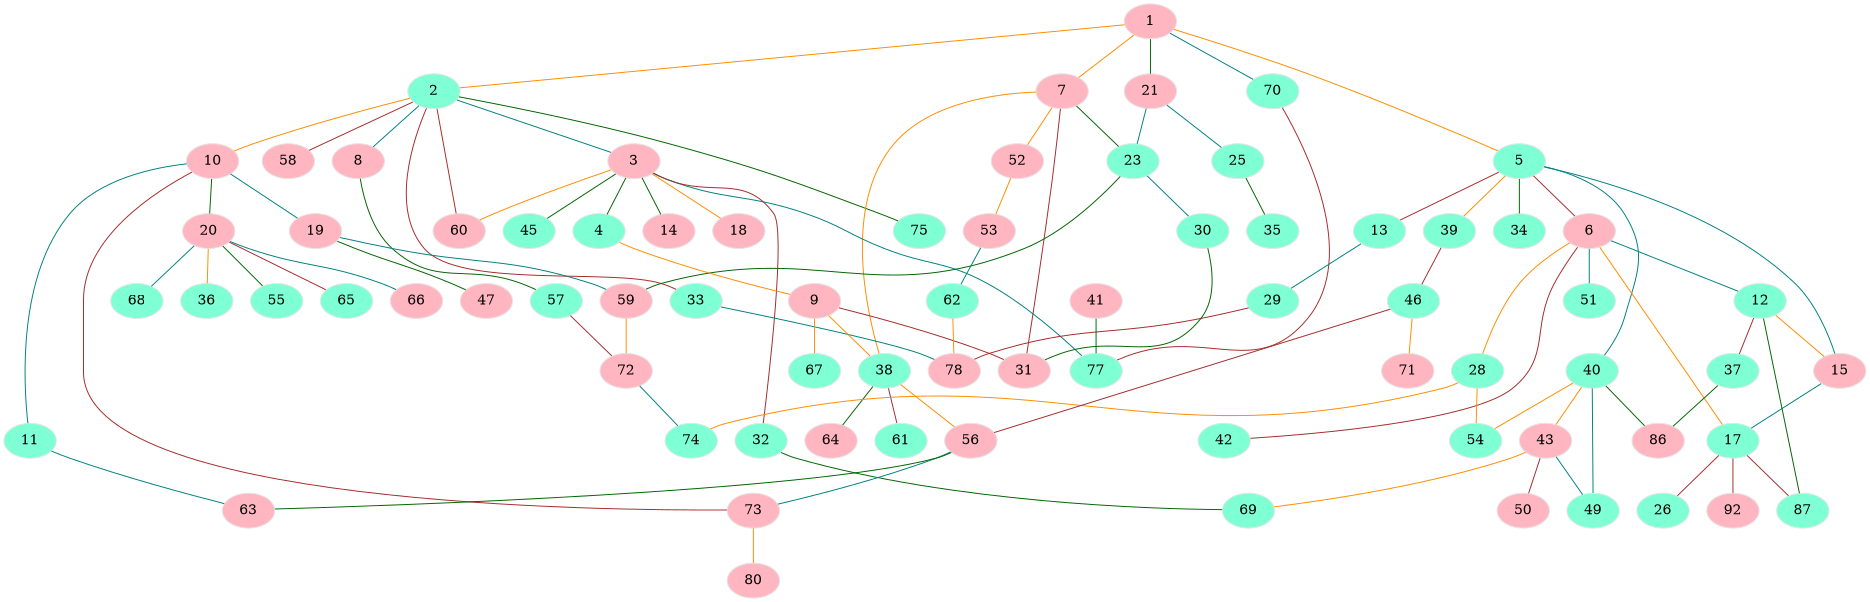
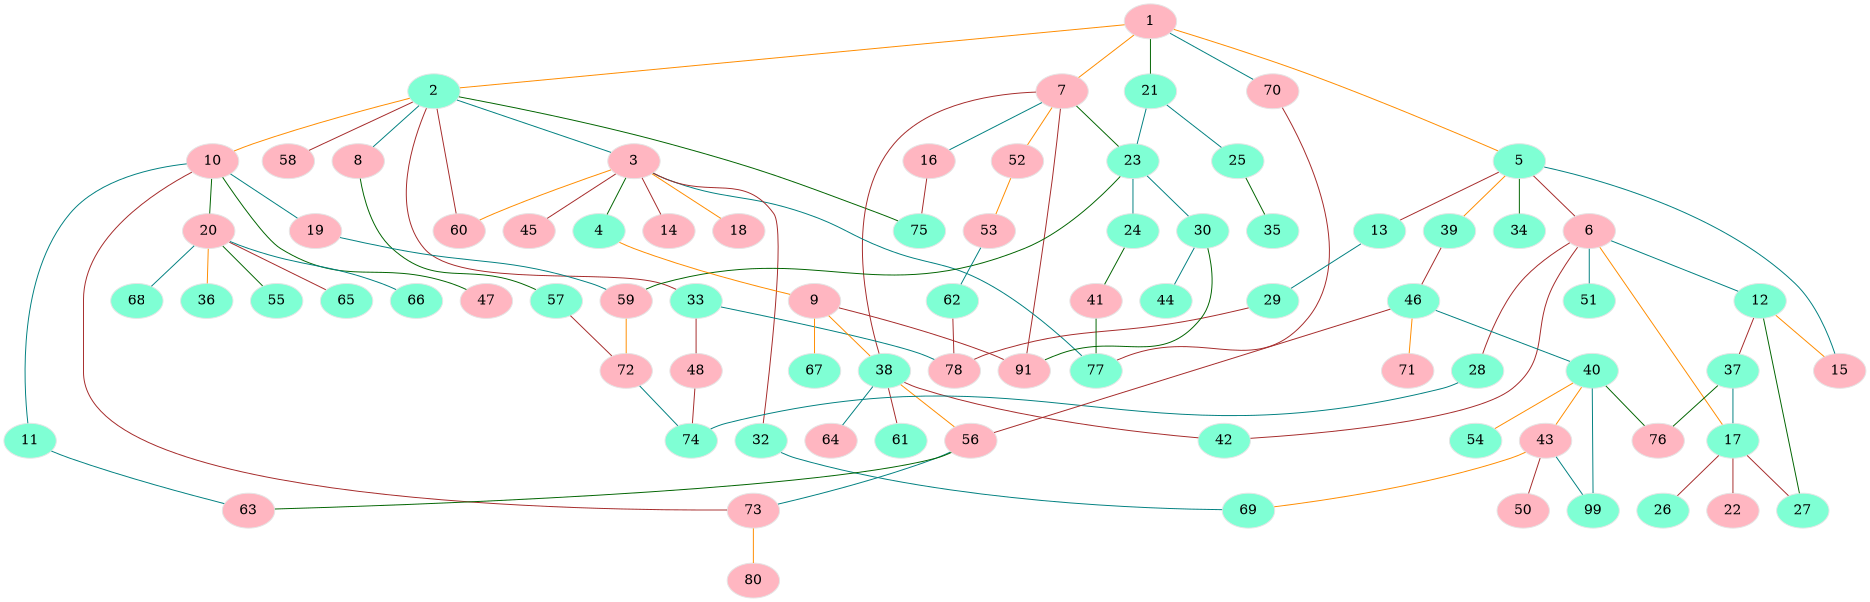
(1150, 91) -> (1150, 91)
(1273, 91) -> (1273, 91)
none -> (929, 161)
(877, 171) -> (877, 171)
(581, 196) -> (581, 196)
(651, 196) -> (651, 196)
(529, 231) -> (529, 231)
none -> (1133, 231)
(1636, 239) -> (1503, 336)
(402, 265) -> (287, 252)
(1515, 289) -> (1515, 289)
(416, 301) -> (416, 301)
none -> (1166, 301)
(953, 334) -> (953, 334)
none -> (696, 371)
(1024, 371) -> (1024, 371)
(1788, 405) -> (1733, 406)
(856, 408) -> (856, 408)
(1103, 408) -> (1103, 408)
(1476, 412) -> none
none -> (1057, 420)
(1658, 441) -> (1658, 441)
(999, 496) -> (999, 496)
(1593, 511) -> (1593, 511)
(1733, 511) -> (1733, 511)
(1803, 511) -> (1803, 511)
